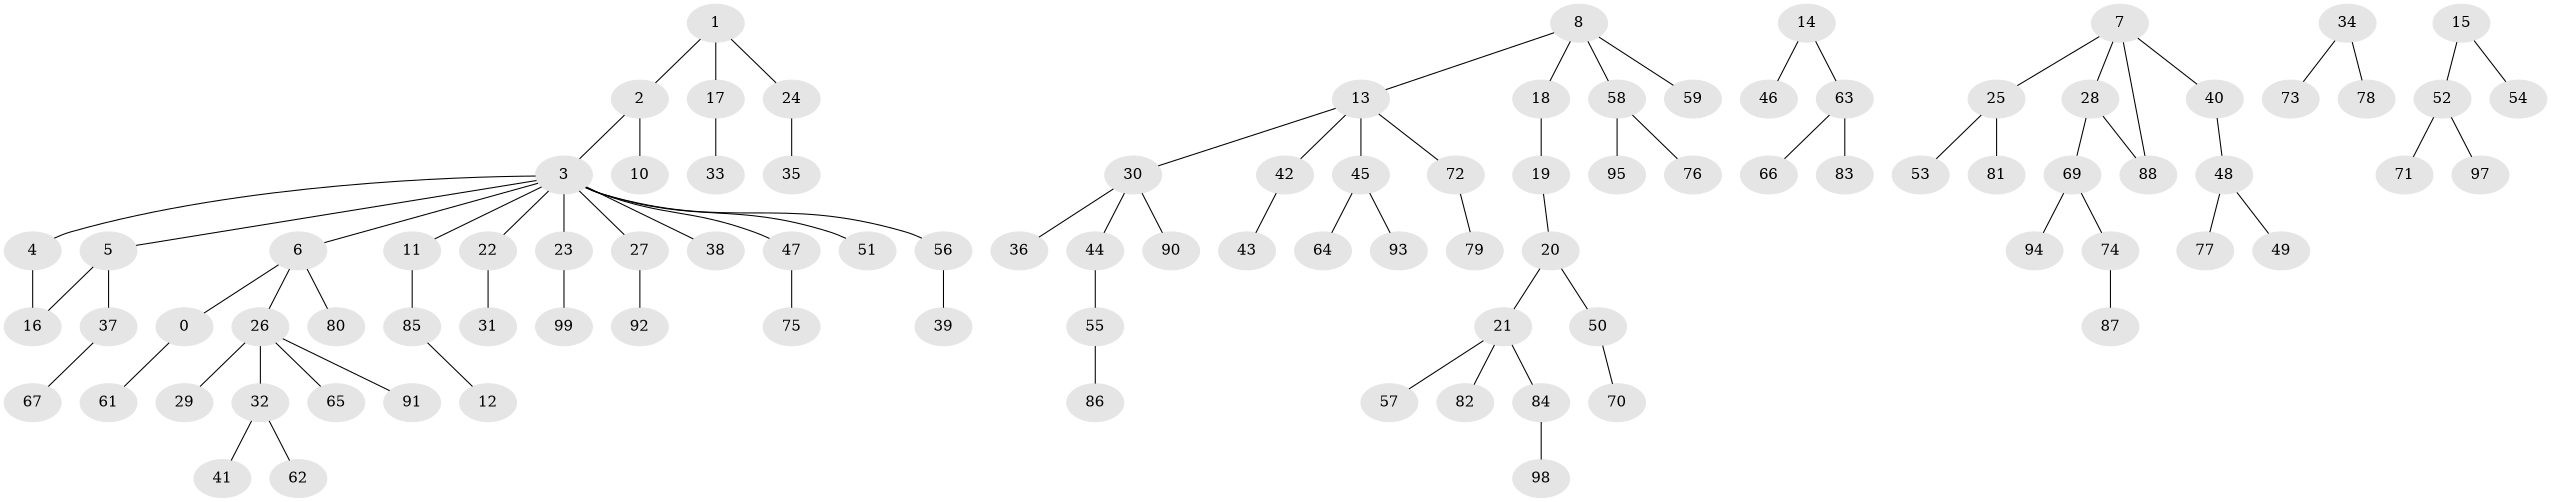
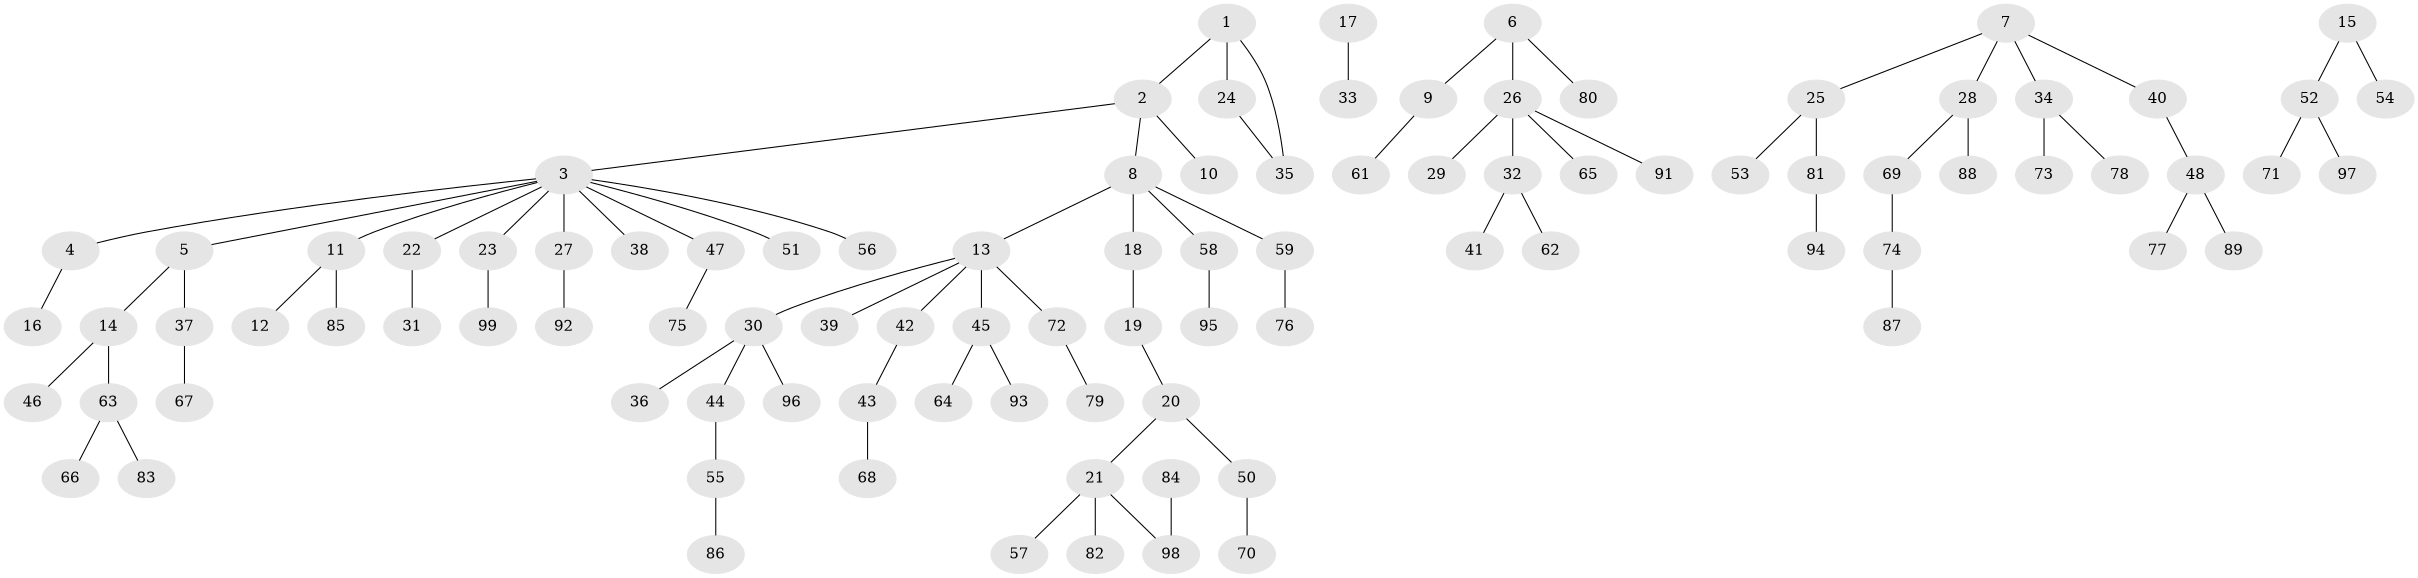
(716, 61) -> (1270, 95)
(2134, 99) -> (2025, 61)
none -> (1138, 137)
(1655, 137) -> (1285, 289)
(431, 213) -> none
(2053, 213) -> (1816, 213)
(1171, 251) -> (792, 403)
(2281, 251) -> (2234, 251)
(71, 289) -> (147, 289)
(943, 289) -> (906, 289)
(184, 327) -> (1428, 99)
(450, 365) -> (298, 289)
(1522, 365) -> (1133, 516)
none -> (868, 479)
